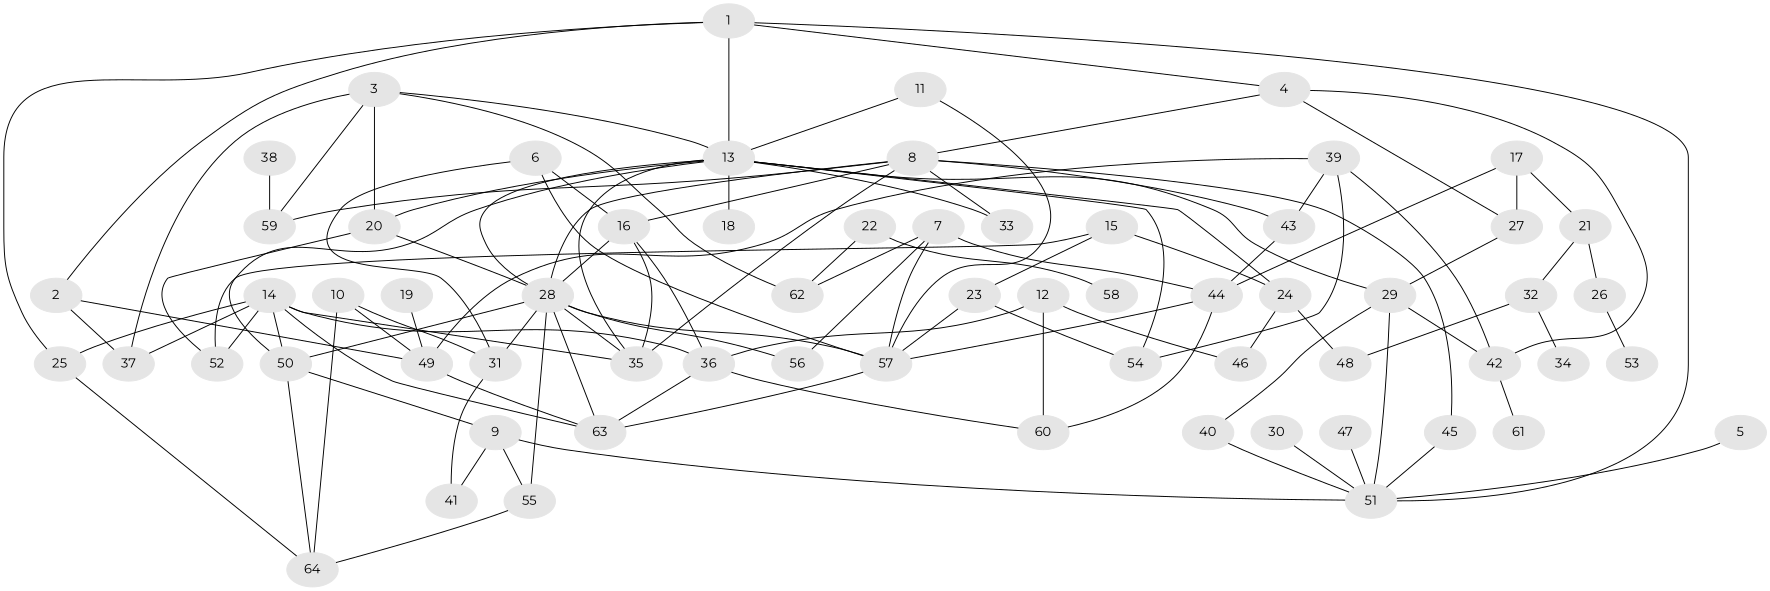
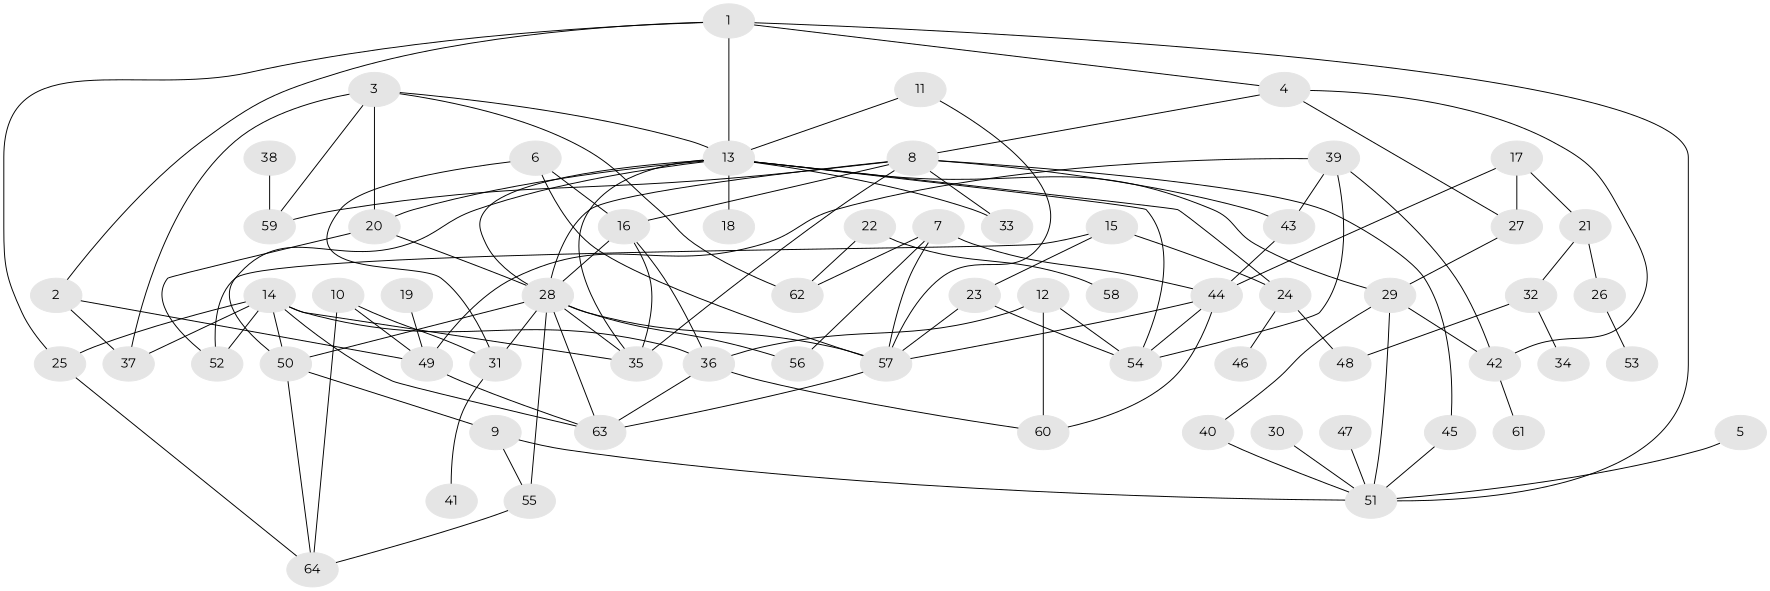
none -> (1176, 330)
(1139, 334) -> (1091, 331)
(474, 467) -> none
